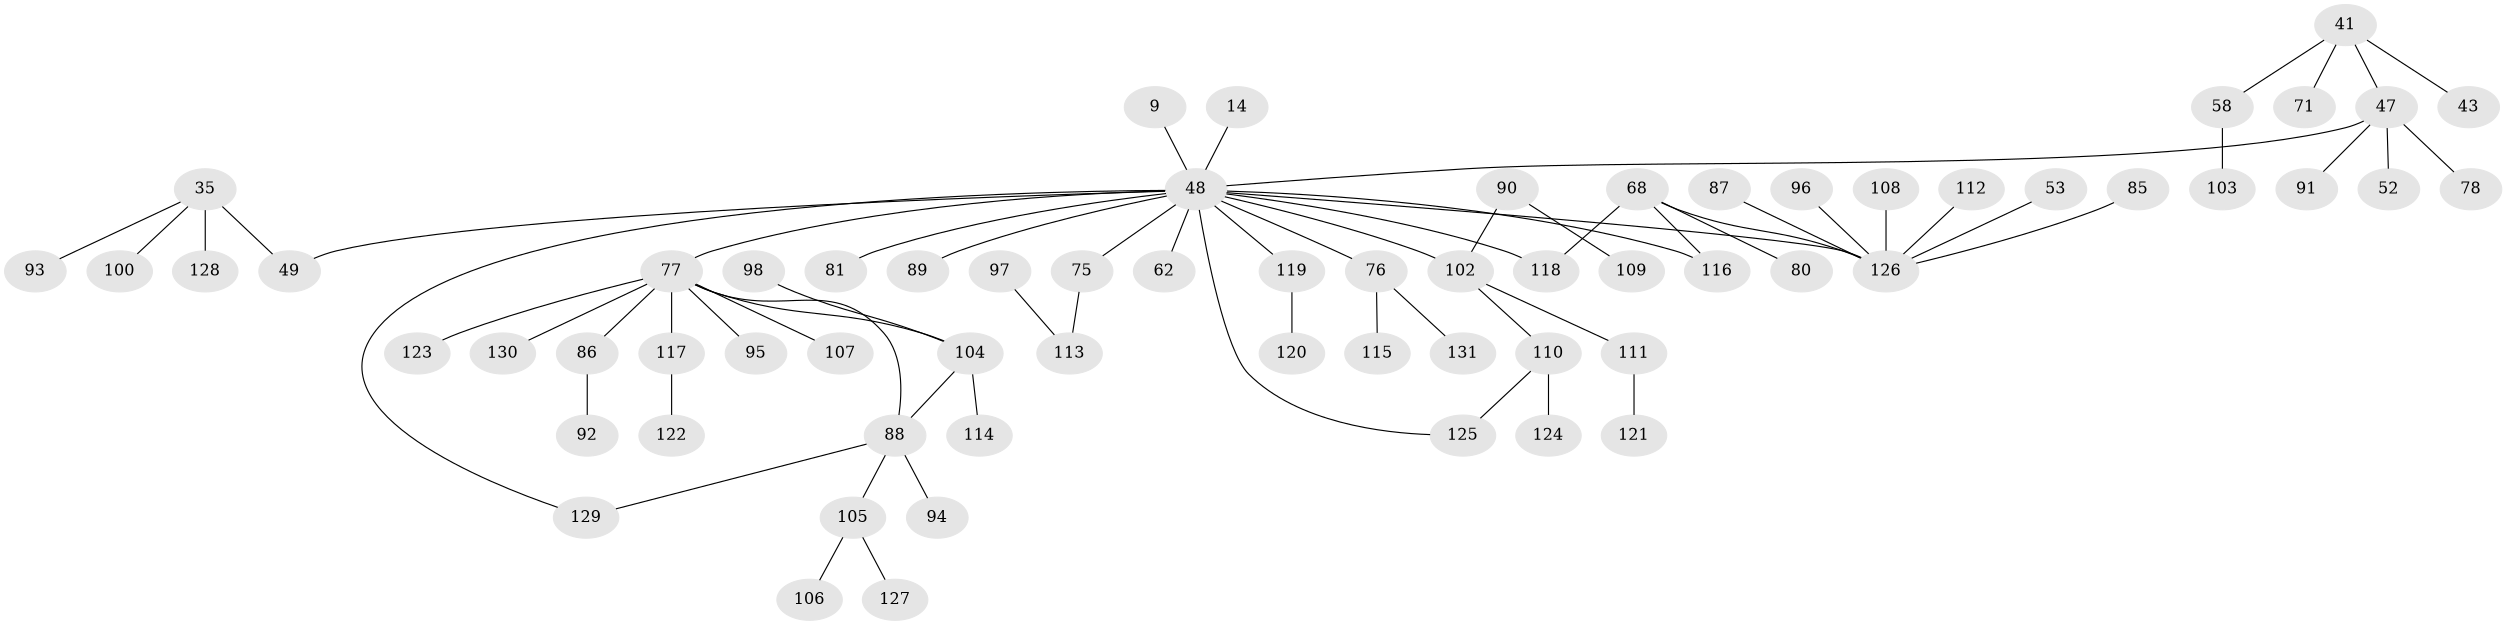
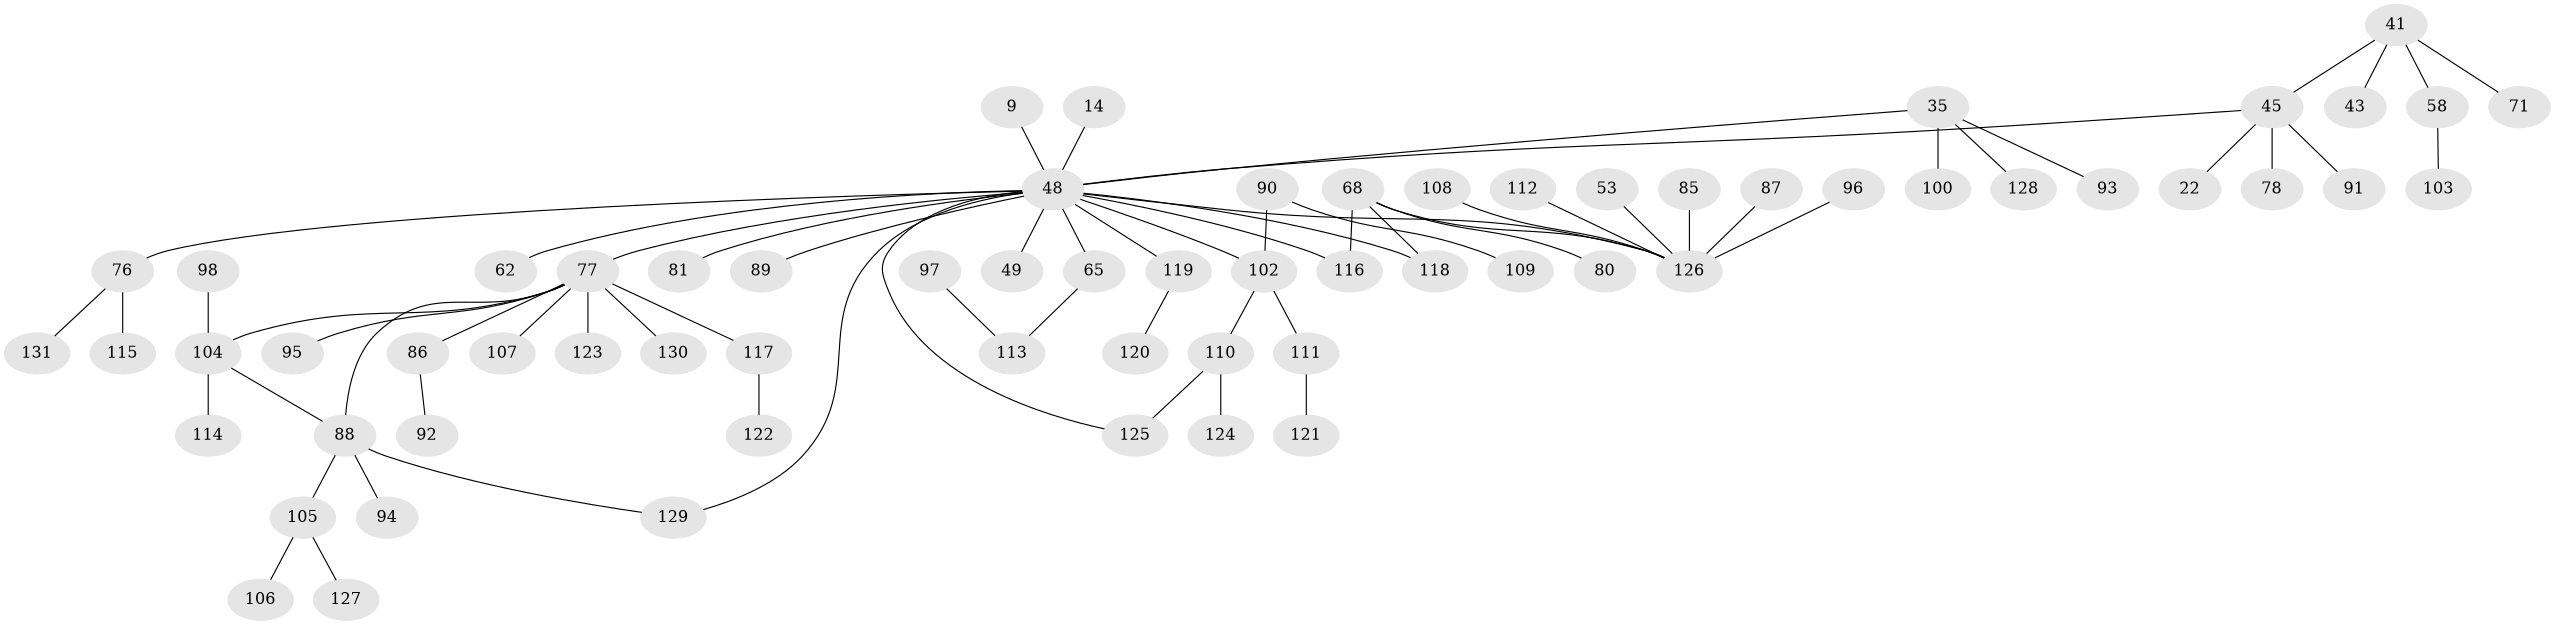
(2387, 107) -> (2272, 107)
(2389, 189) -> (2190, 189)
(247, 230) -> (1516, 142)
(1082, 271) -> (1094, 271)
